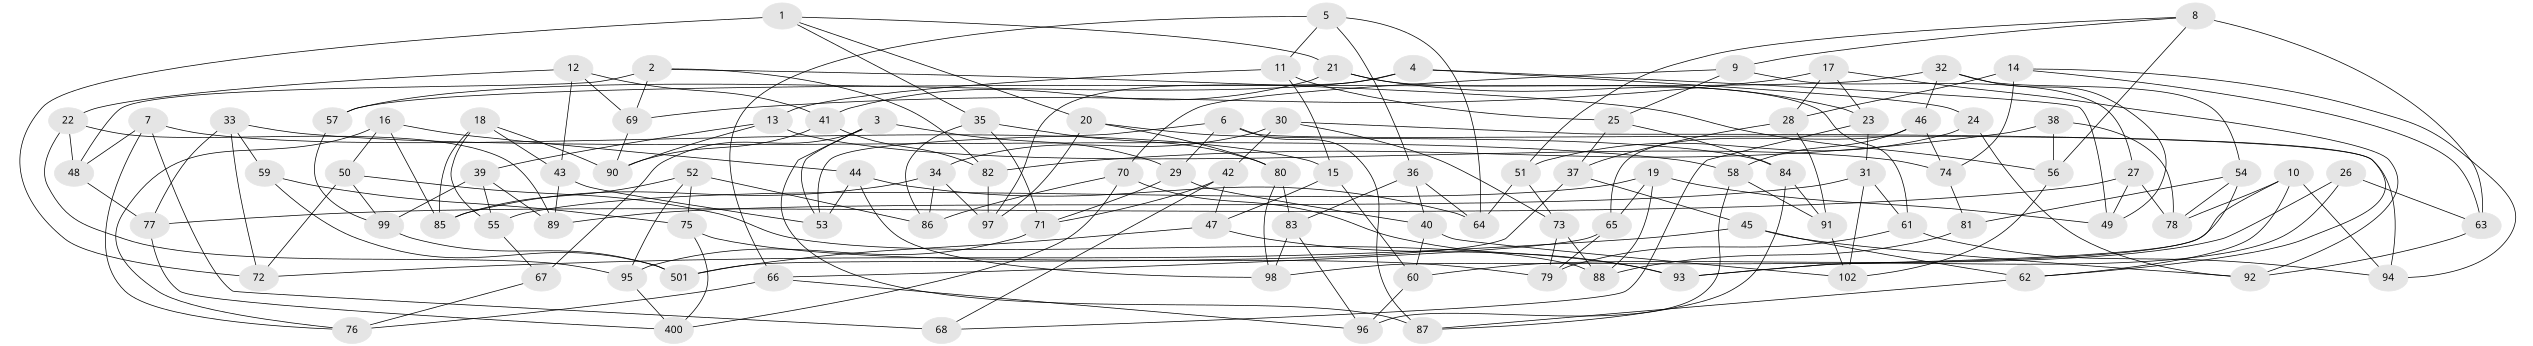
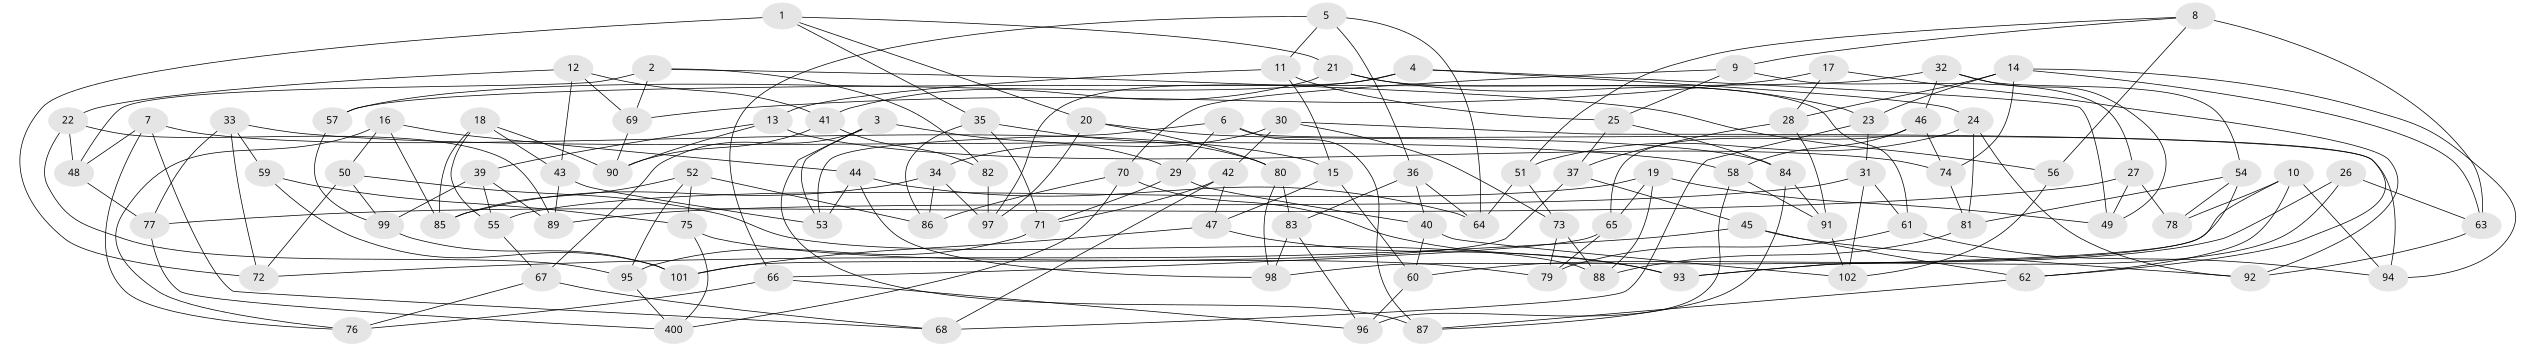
(1849, 95) -> (1920, 98)
(2054, 121) -> none
none -> (1973, 173)
(680, 278) -> (680, 278)
none -> (740, 310)
